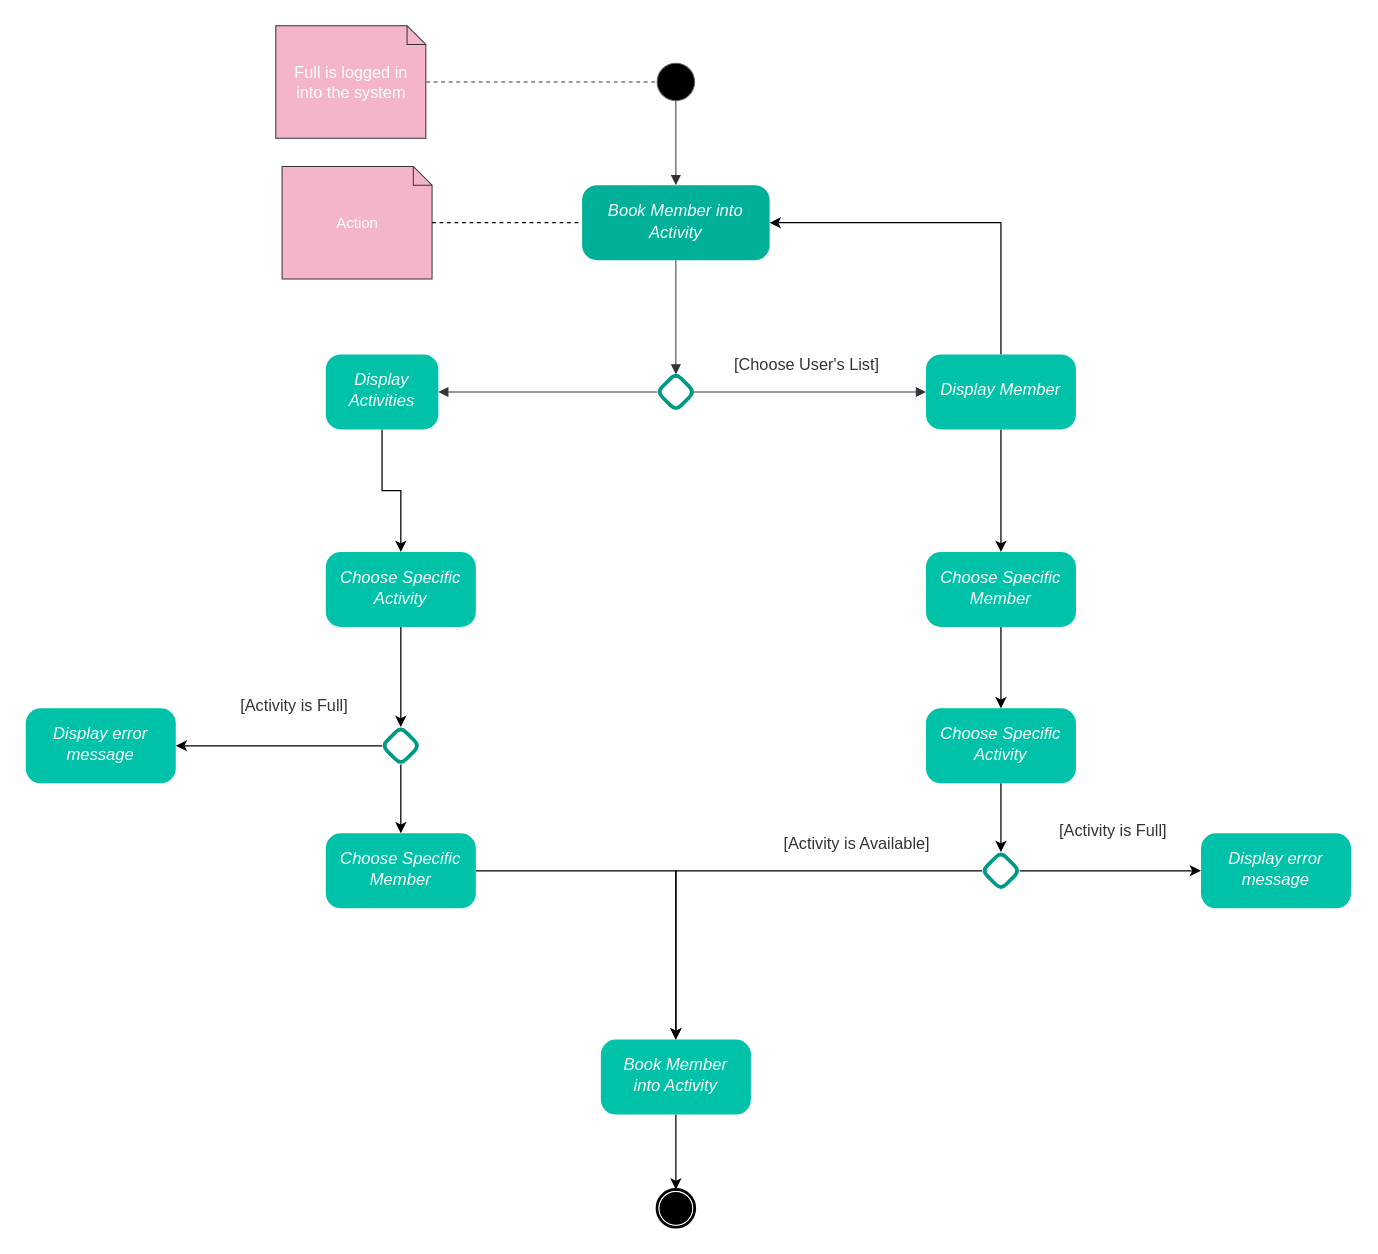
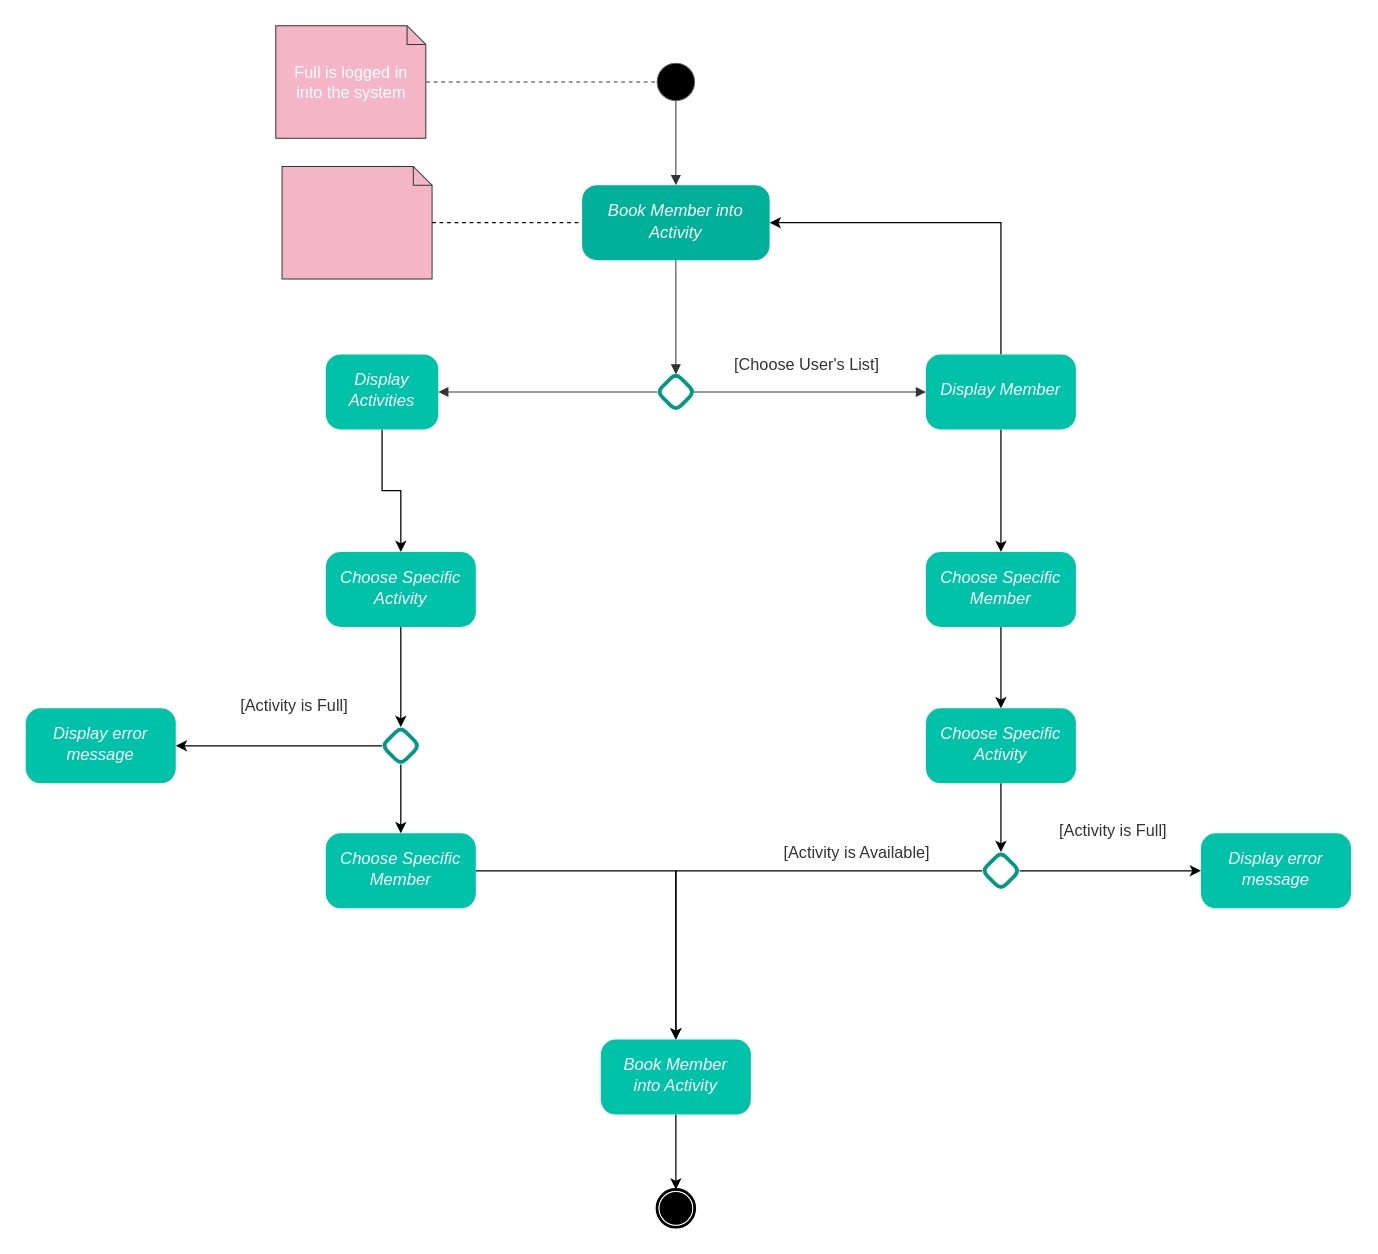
(357, 223) -> none
(857, 843) -> (857, 852)
